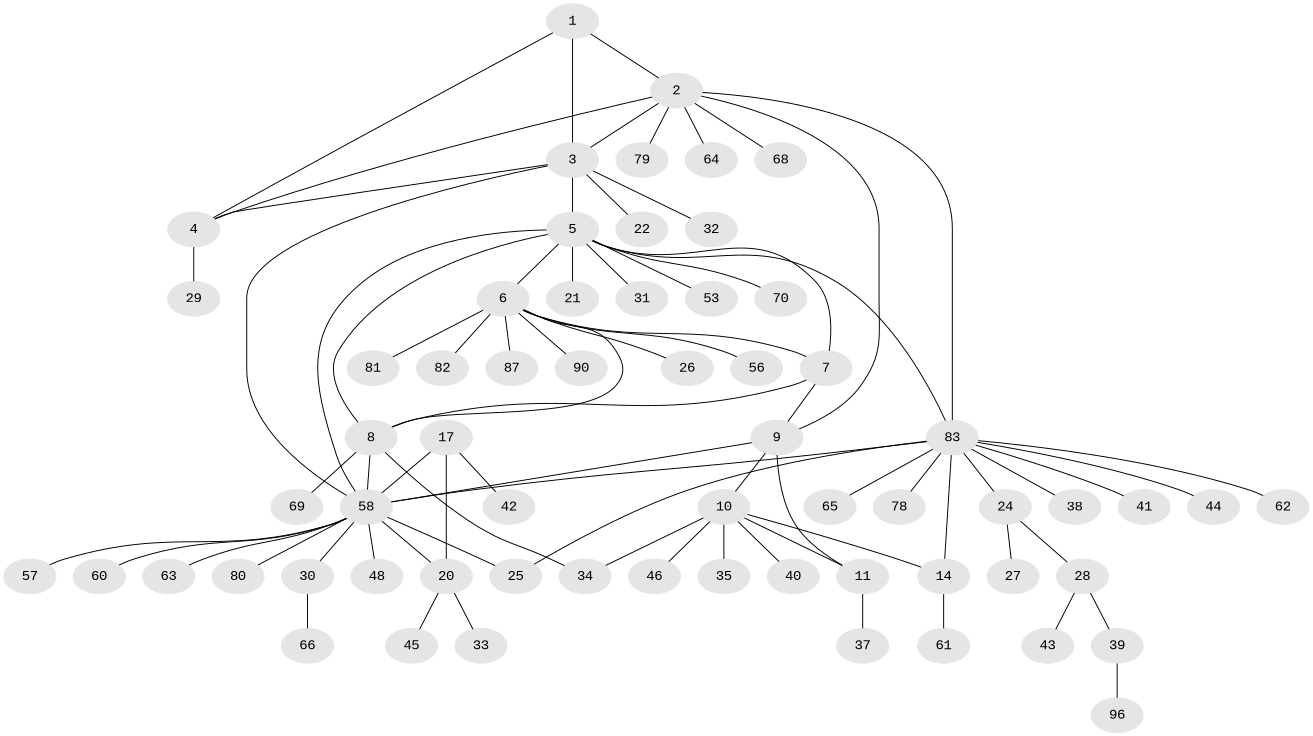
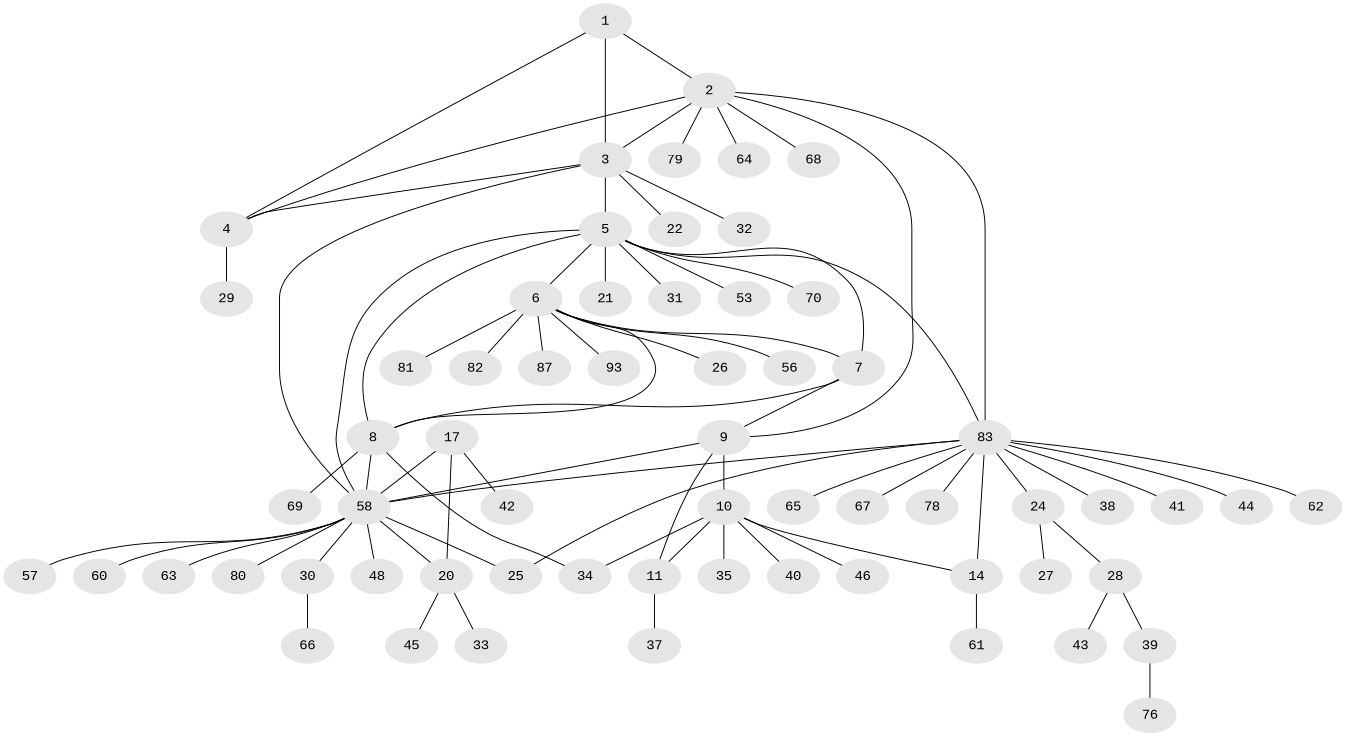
(581, 368) -> (614, 368)
none -> (863, 507)
(1117, 715) -> (1150, 715)
